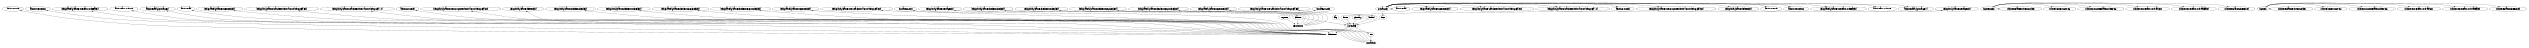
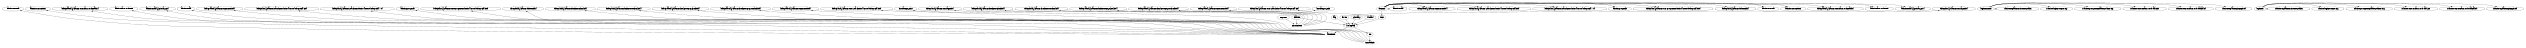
(1383, 9) -> (1382, 9)
